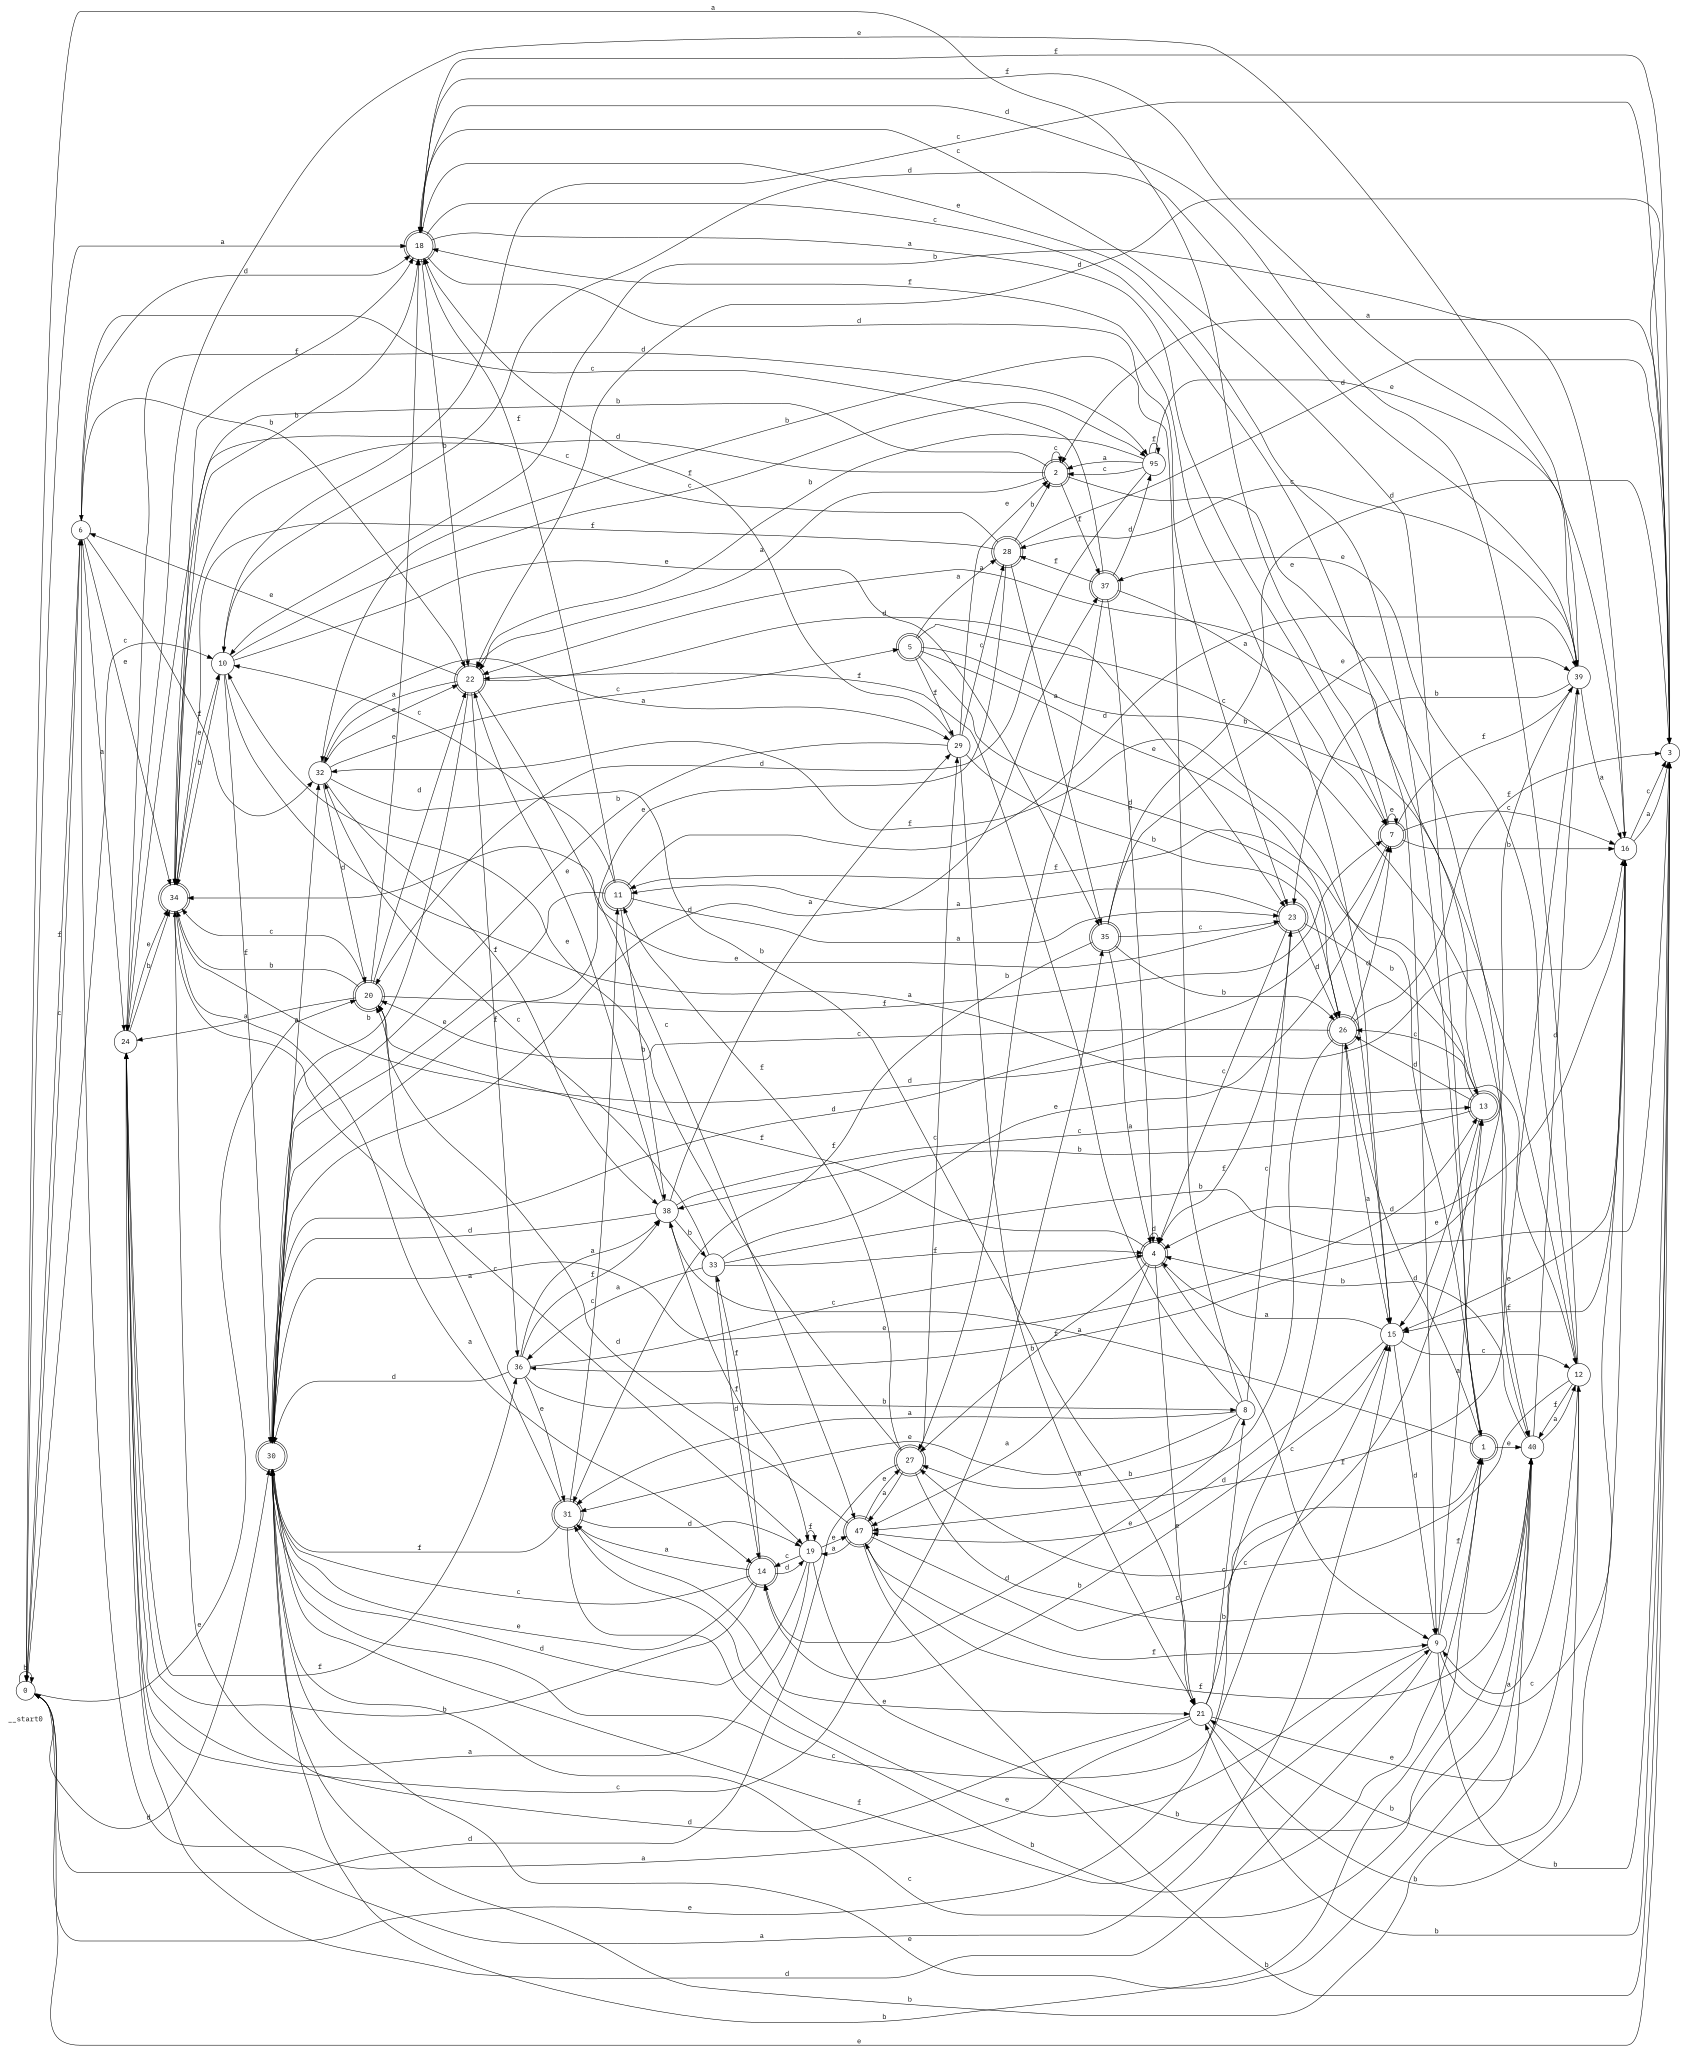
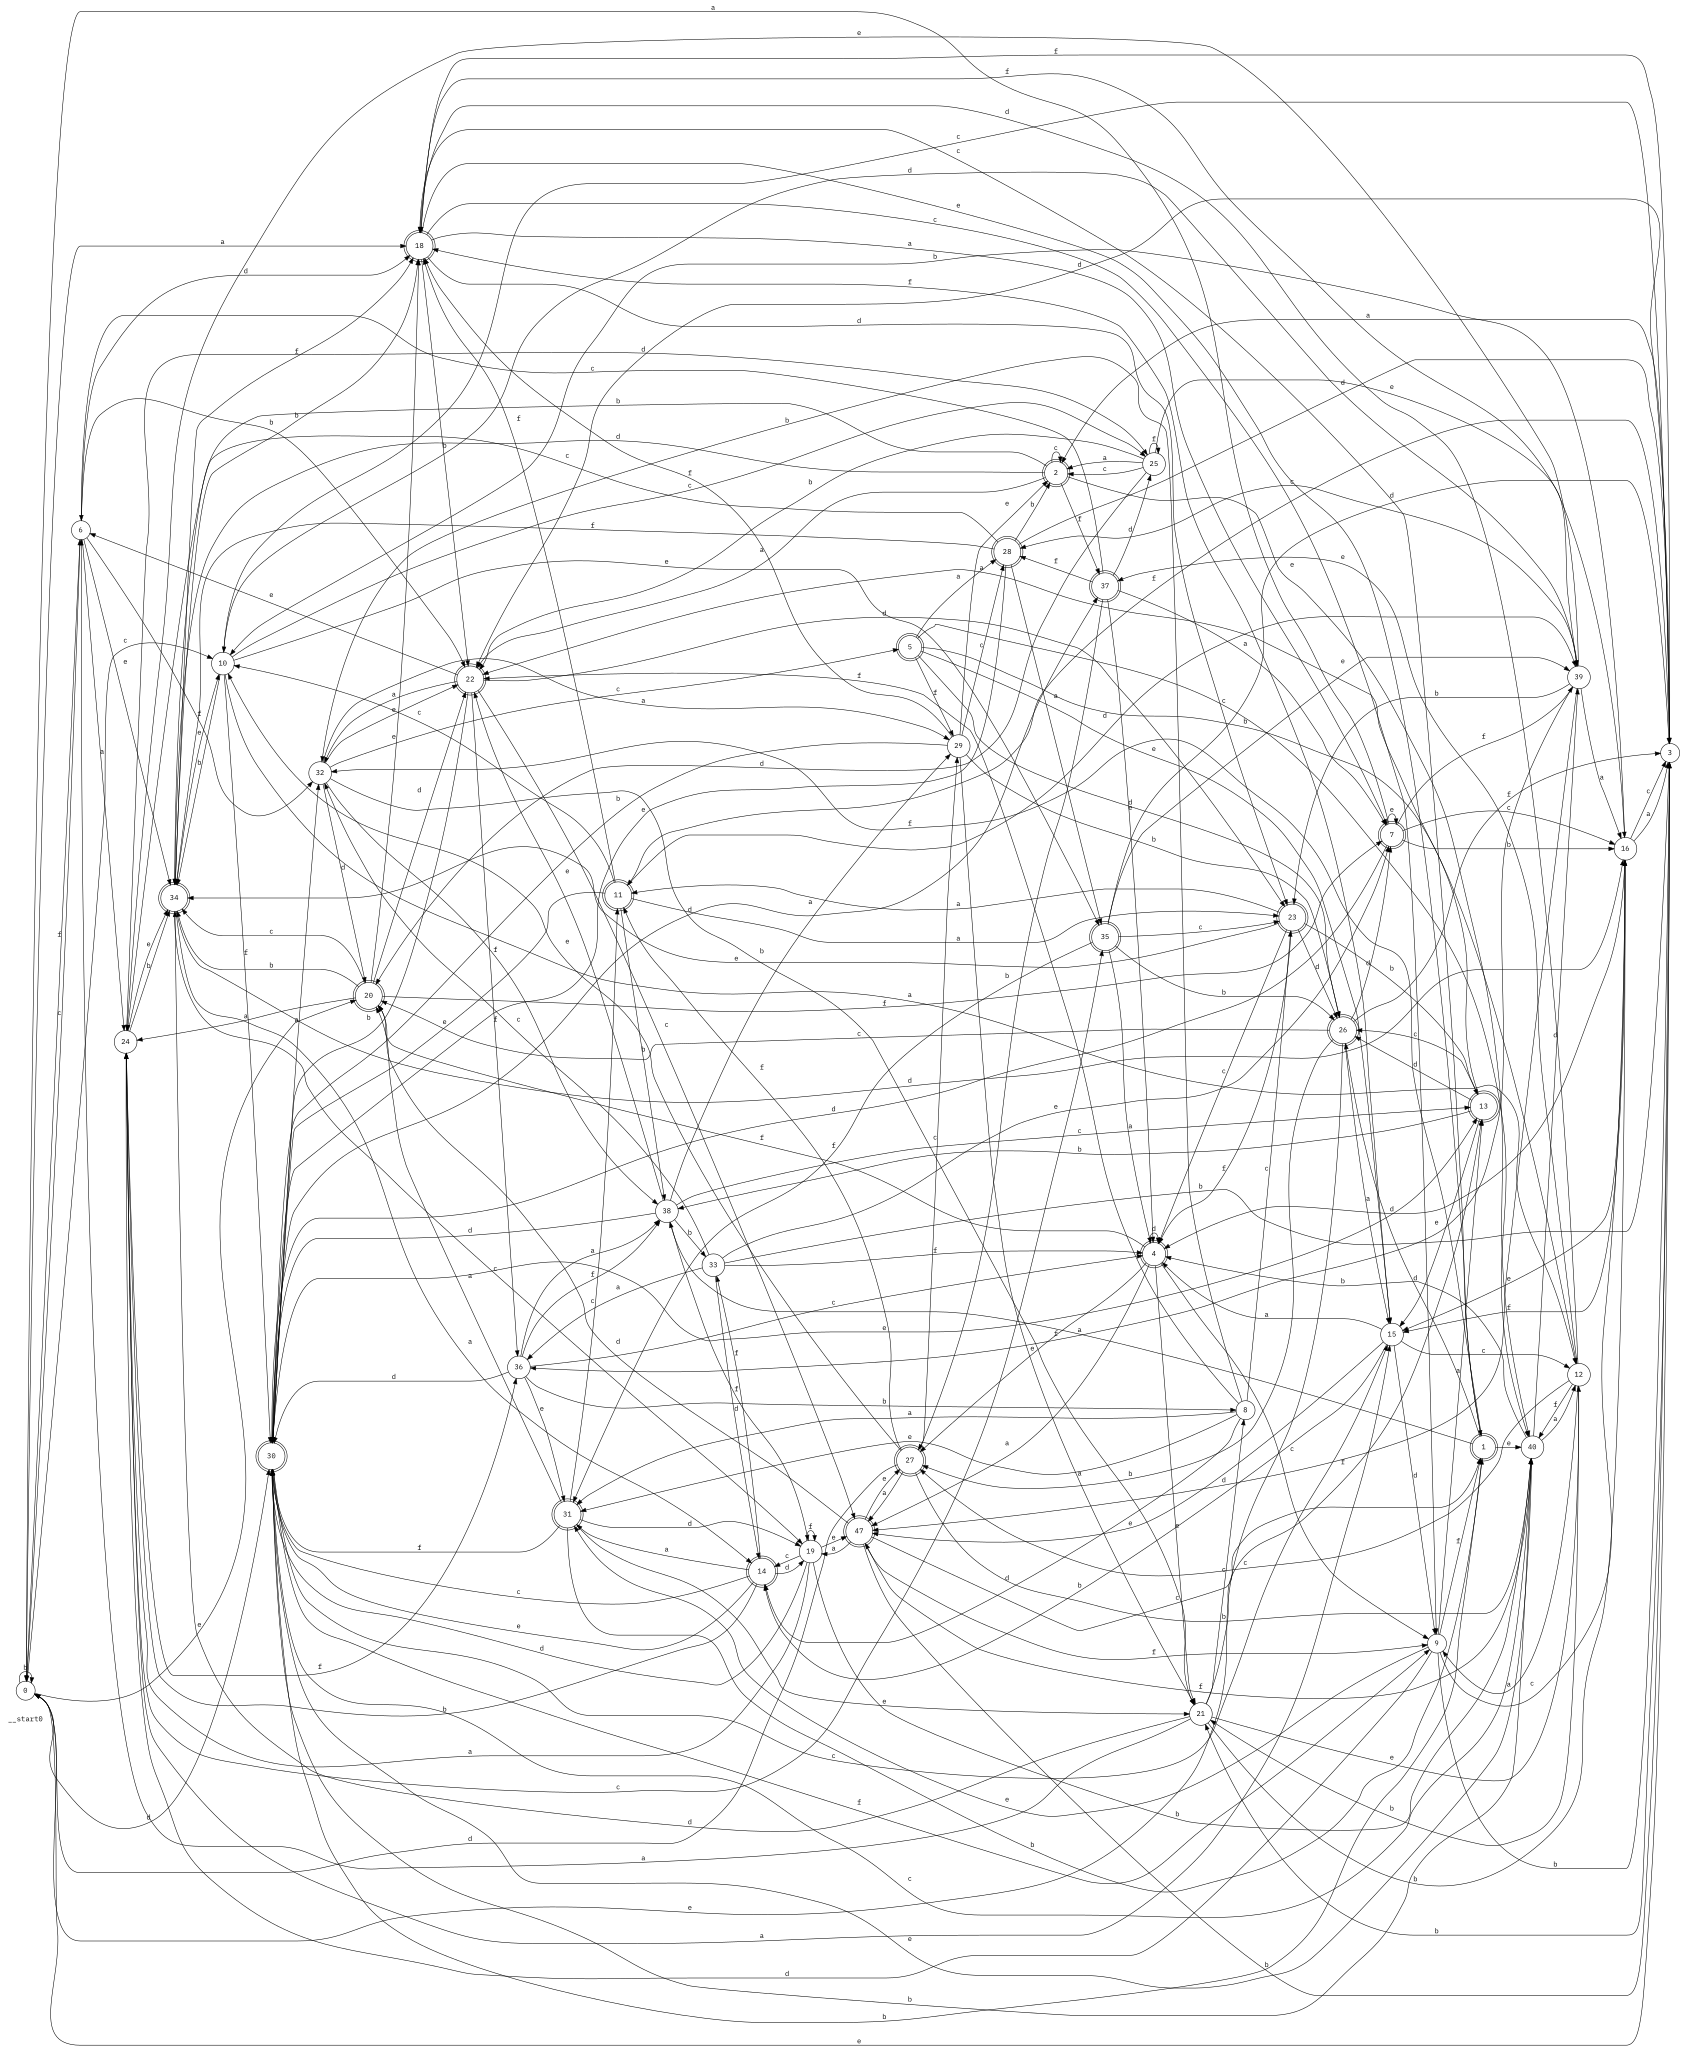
(1154, 464) -> (1154, 464)
(1152, 856) -> (1238, 533)
(1033, 1349) -> (1033, 1349)
